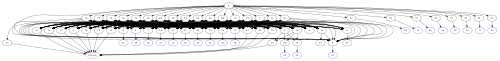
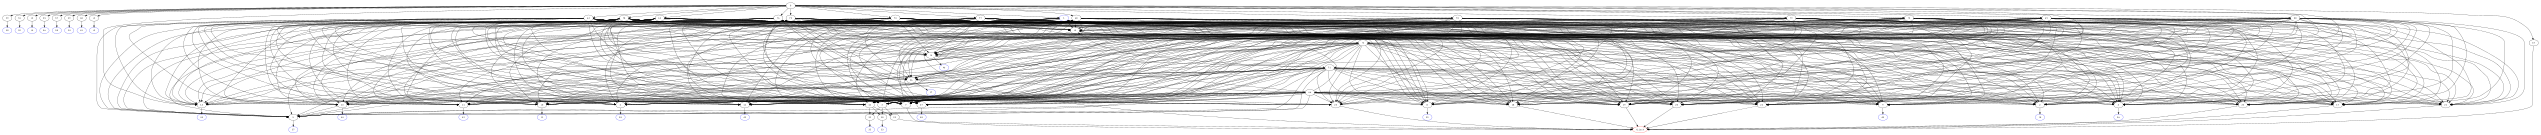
(260, 18) -> (1064, 18)
(81, 24) -> (1232, 41)
(185, 24) -> none
(197, 24) -> (1158, 62)
(211, 24) -> (372, 13)
(216, 24) -> (1100, 86)
none -> (621, 117)
